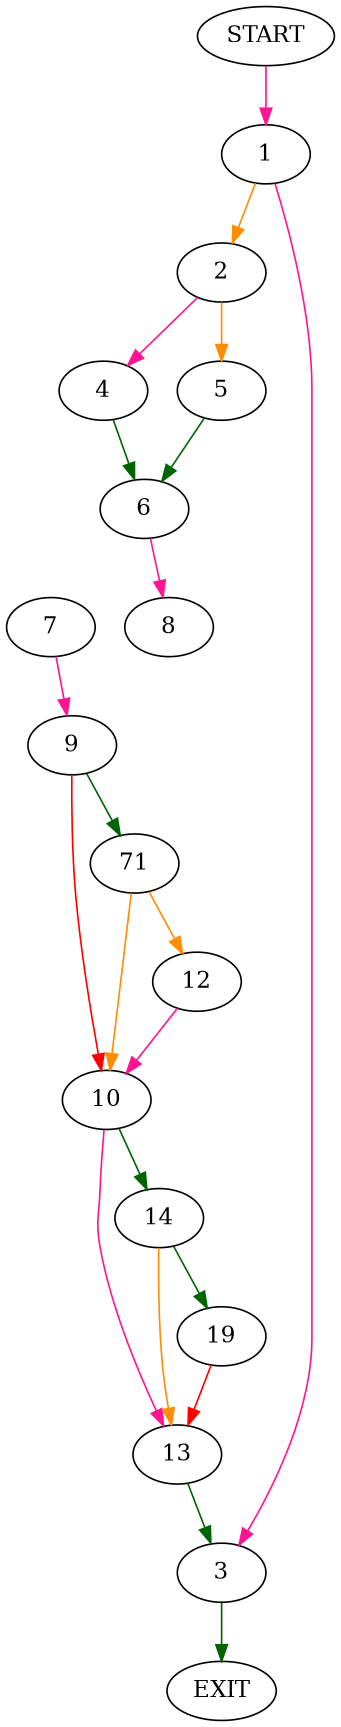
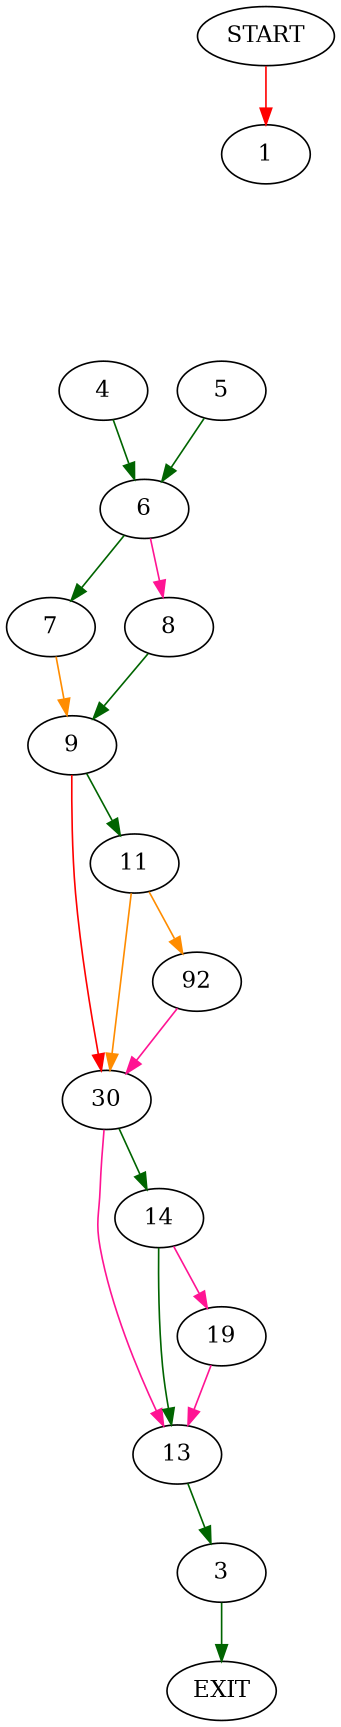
(266, 87) -> (266, 87)
(222, 273) -> none
none -> (103, 562)
(60, 678) -> (60, 678)
none -> (126, 680)
(312, 862) -> none
(135, 864) -> (135, 864)
(197, 982) -> (197, 982)
(107, 1100) -> (107, 1100)
(186, 1270) -> (186, 1270)
(160, 1328) -> (160, 1328)
(203, 1387) -> (203, 1387)
